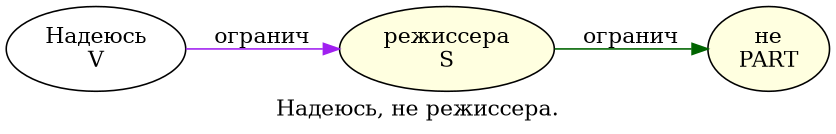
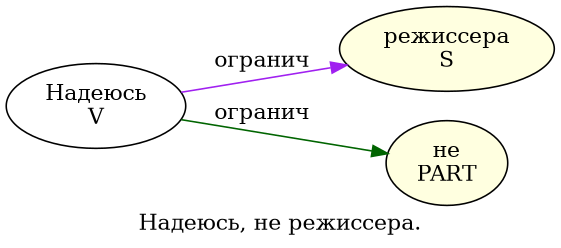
(623, 49) -> (277, 135)
